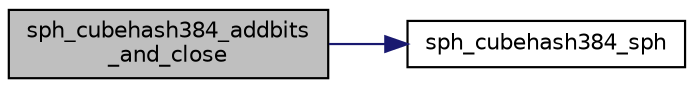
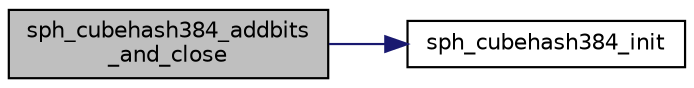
(546, 44) -> (546, 44)
